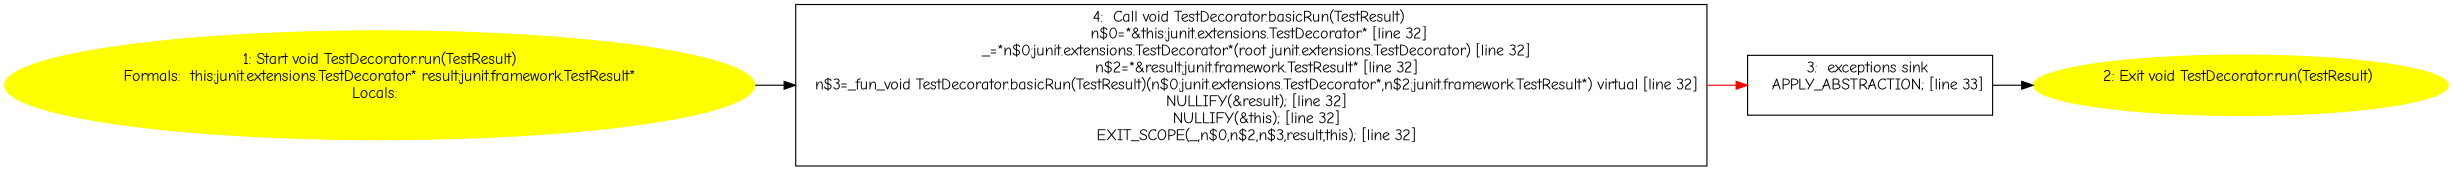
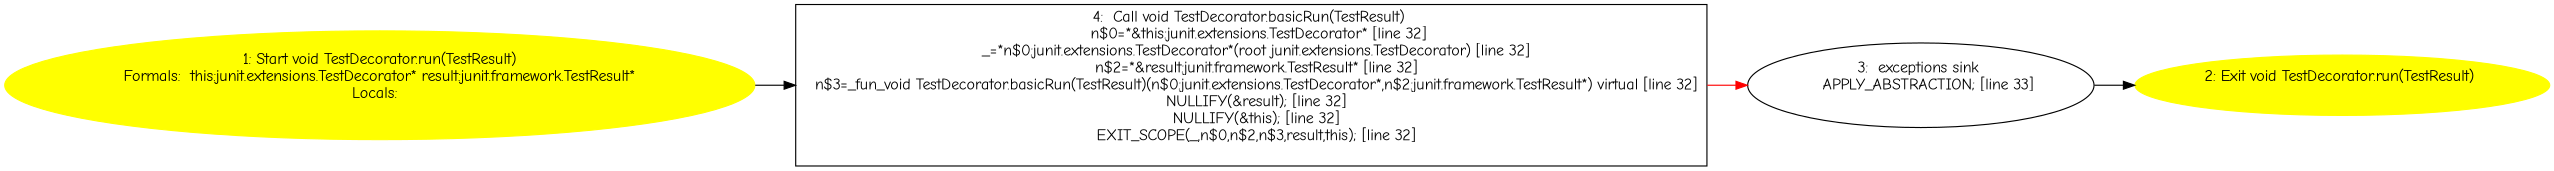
(1870, 85) -> (1921, 85)
